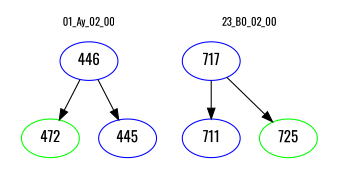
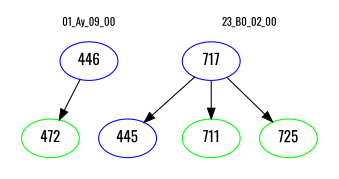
(89, 23) -> (89, 23)
(106, 95) -> (181, 89)
(211, 138) -> (211, 138)
